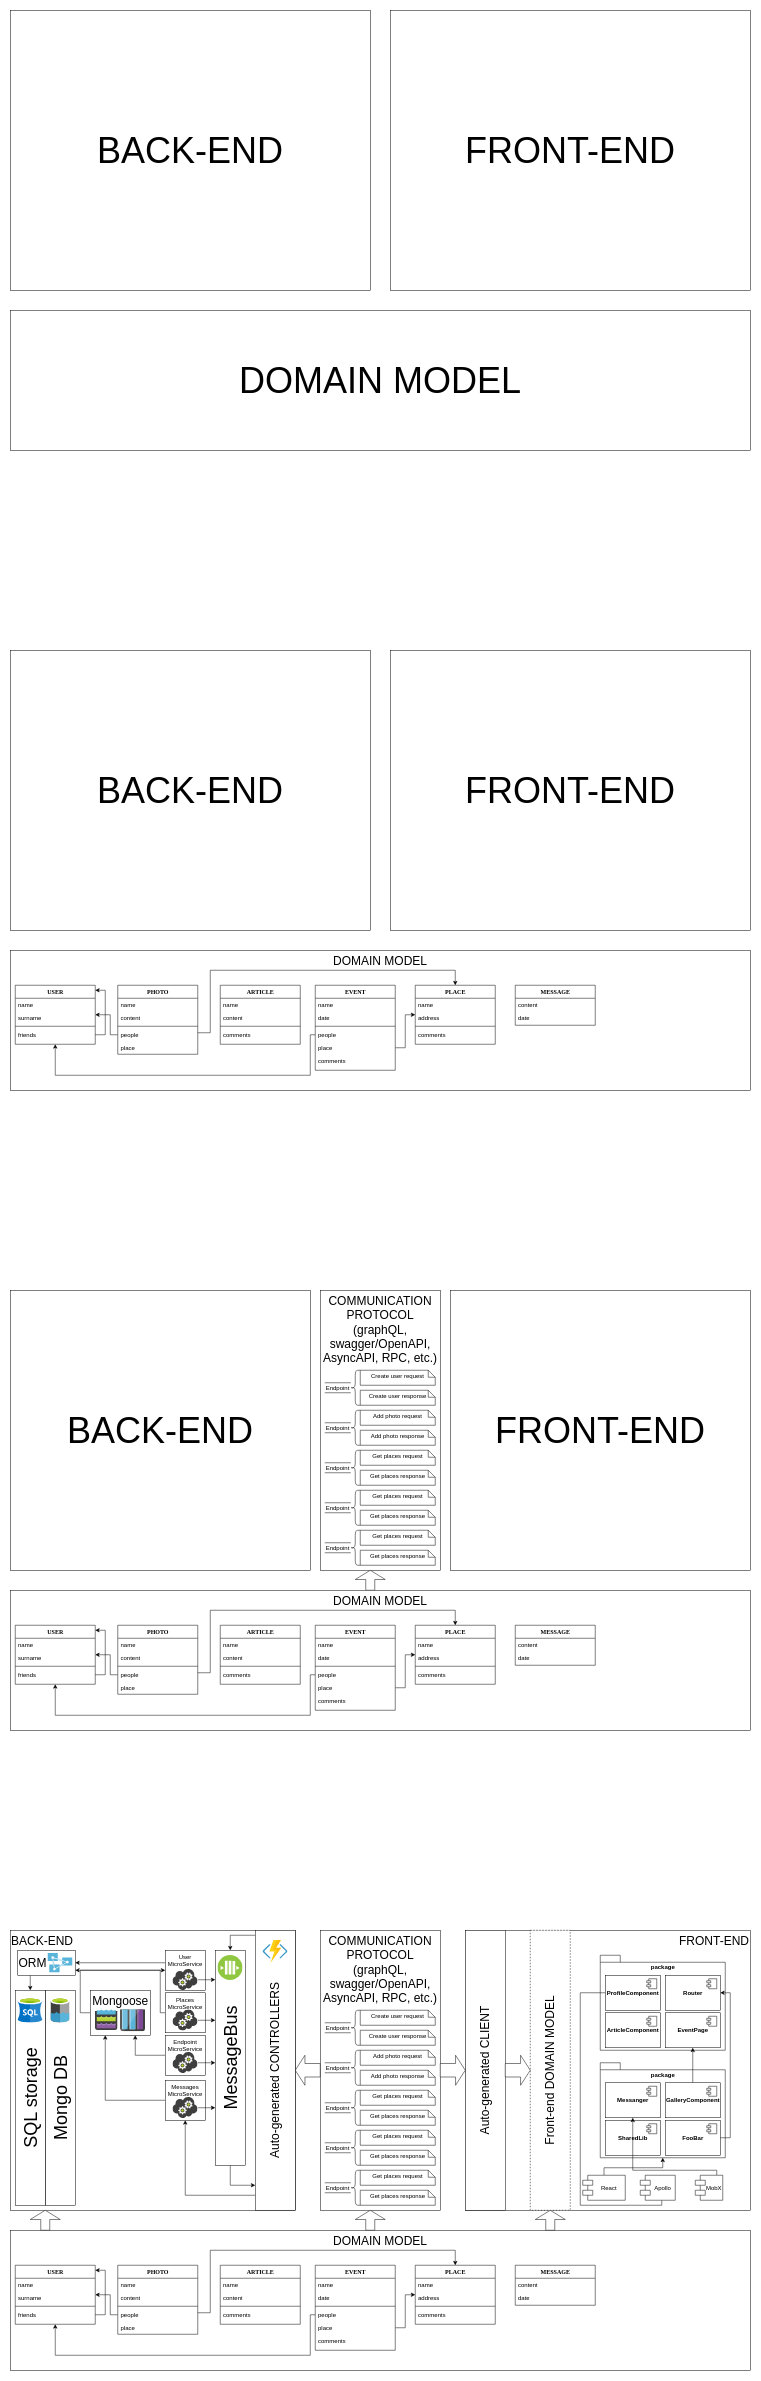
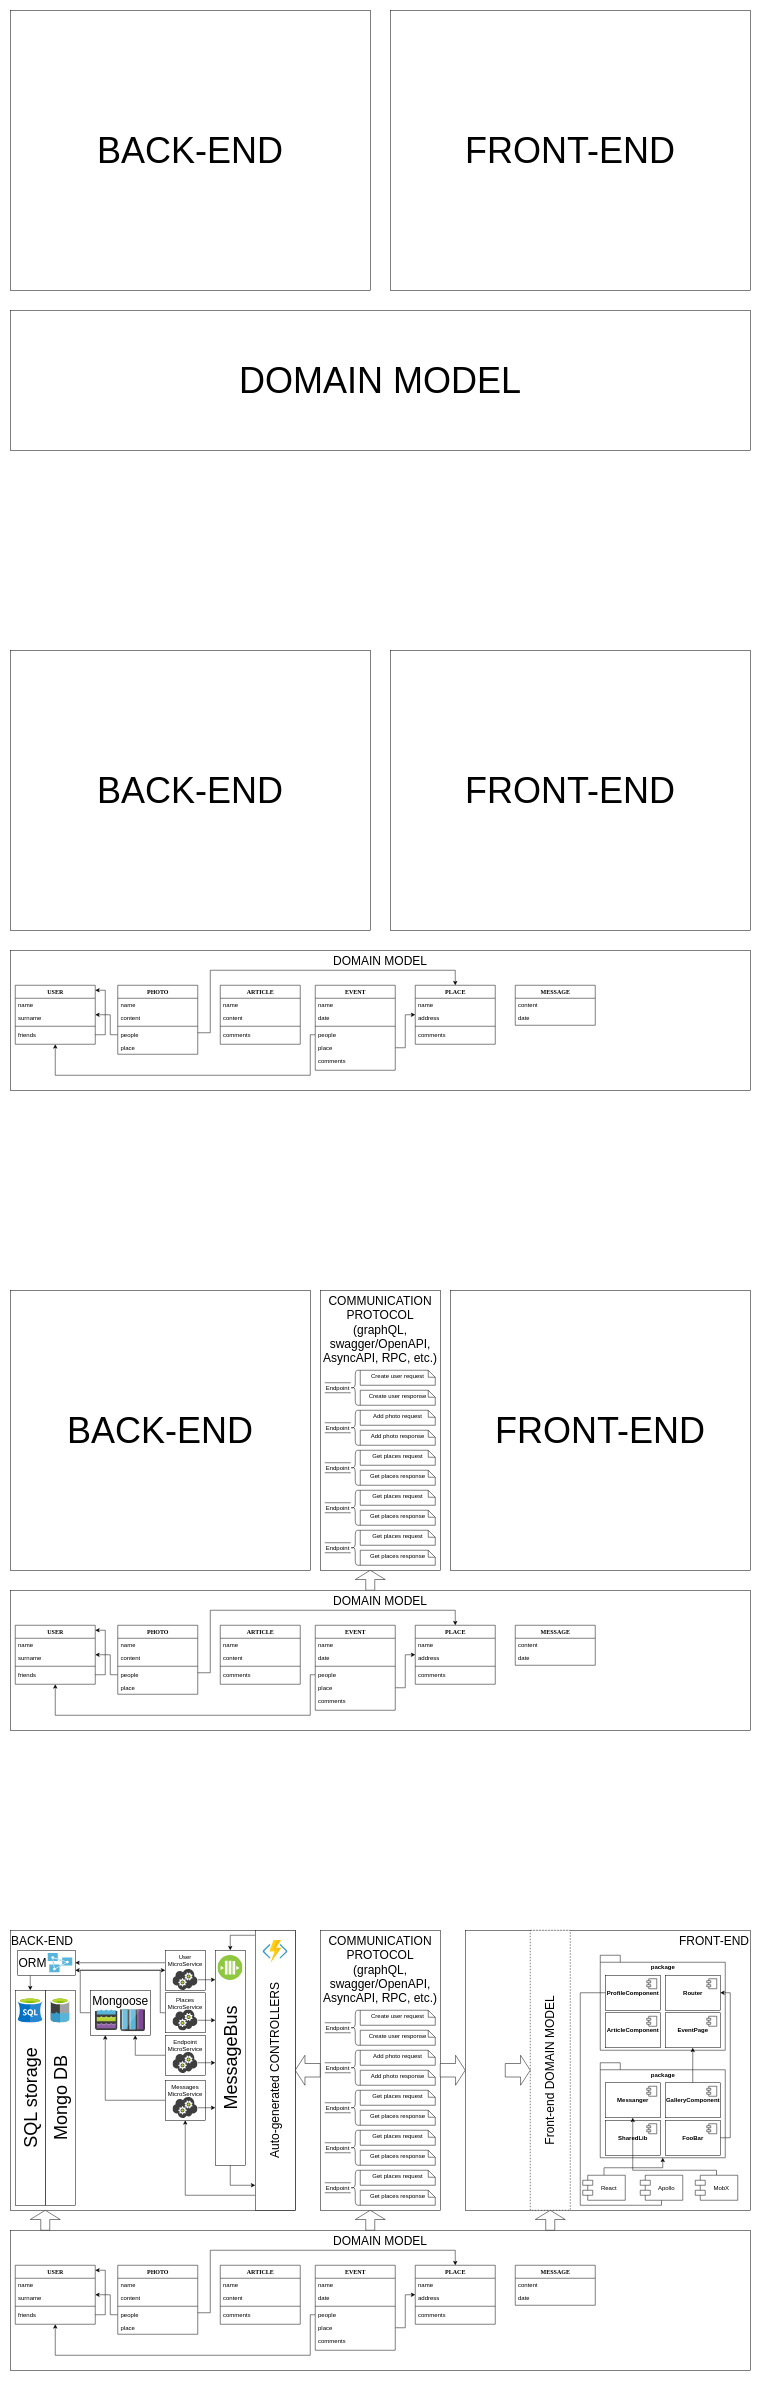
(485, 2070) -> none
(658, 2188) -> (662, 2188)
(709, 2188) -> (717, 2188)
